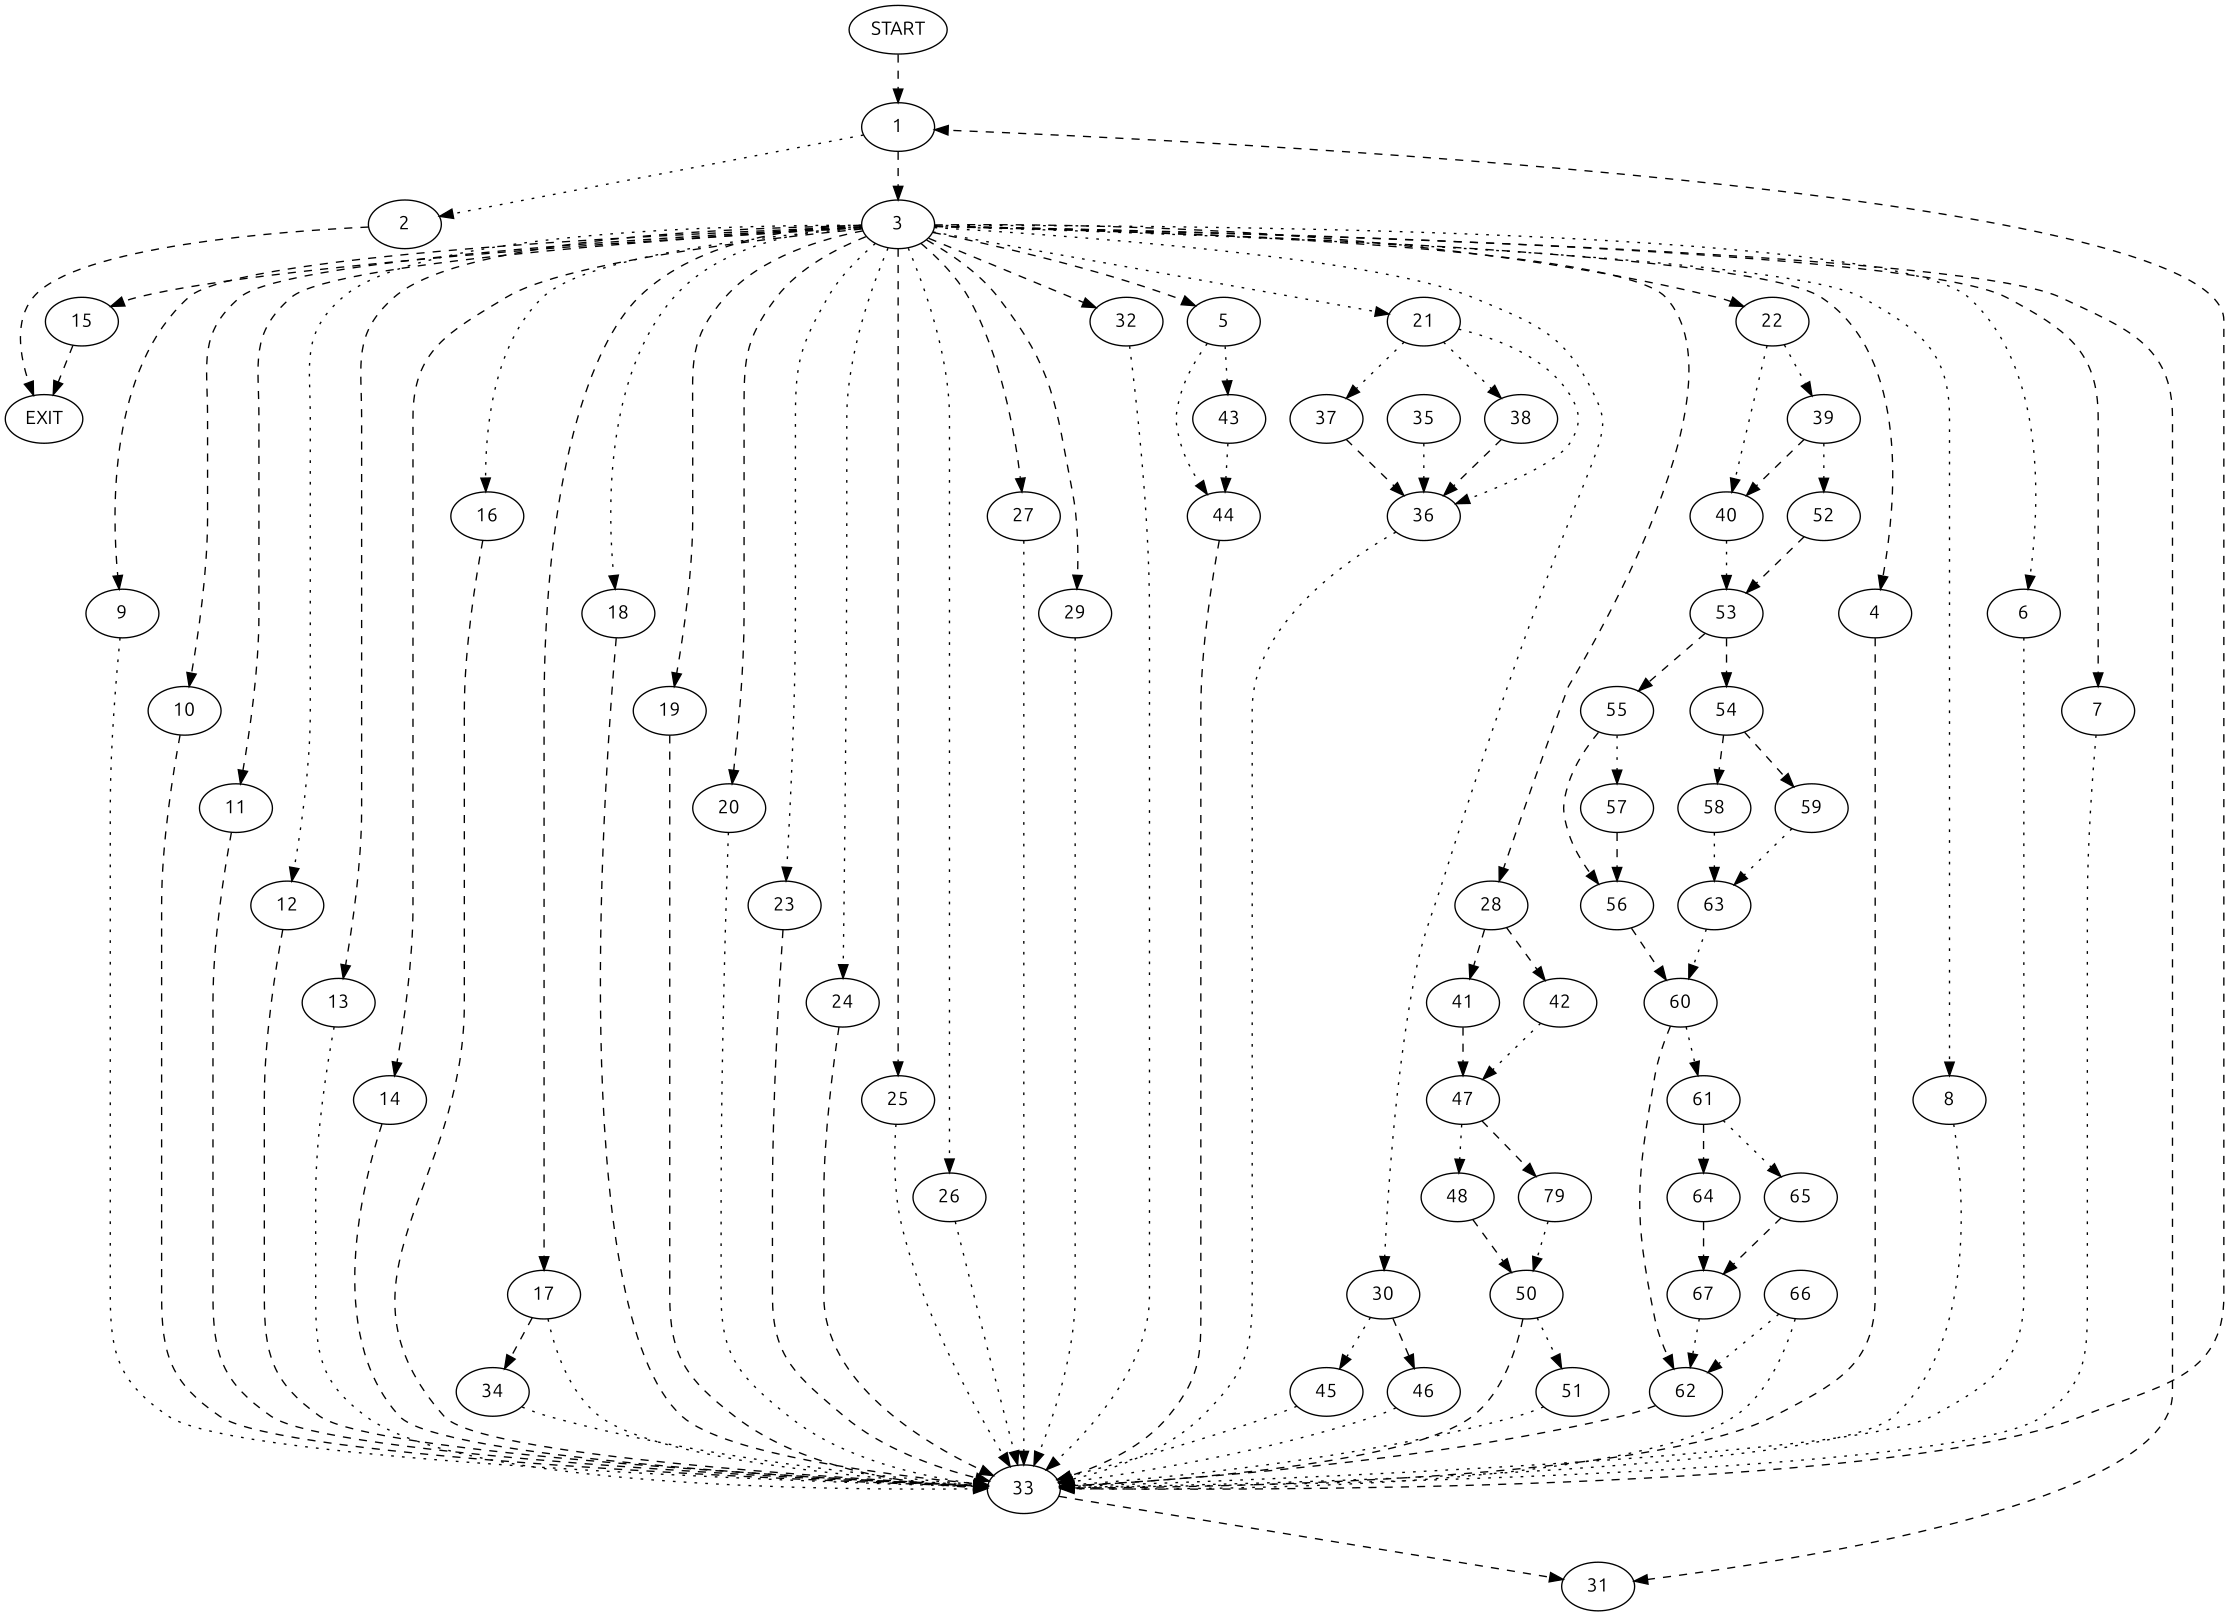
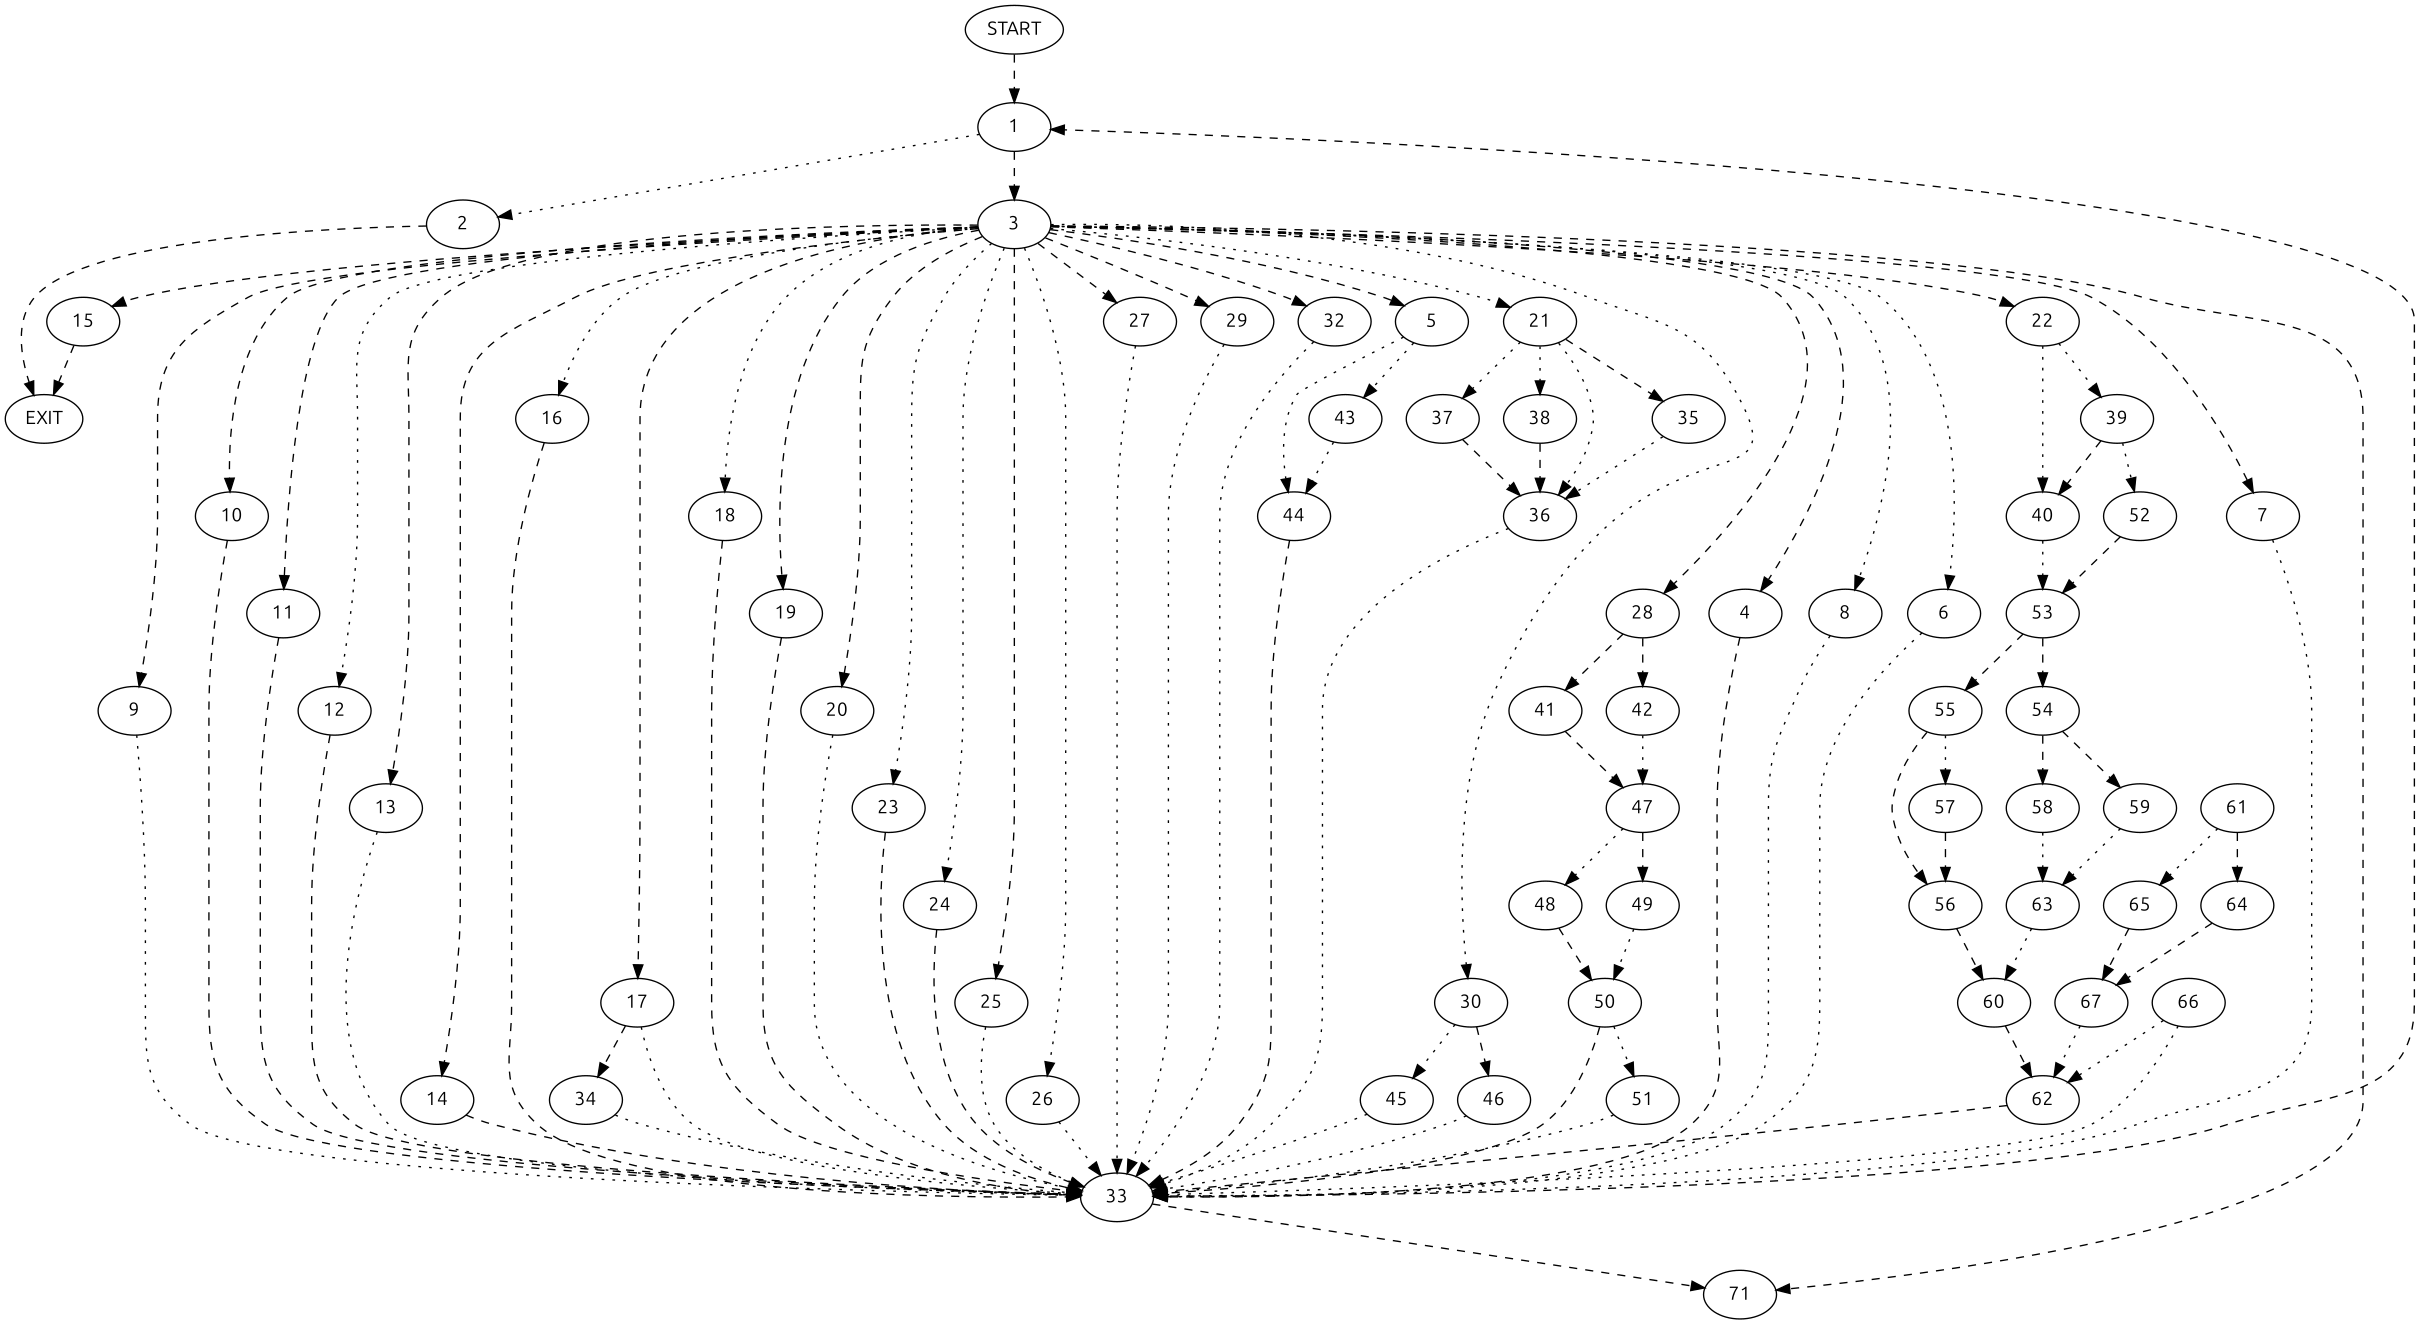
none -> (1609, 367)
(1690, 1045) -> none
(1555, 1197) -> (1643, 905)
(1598, 1587) -> (1740, 1295)
